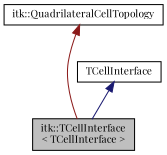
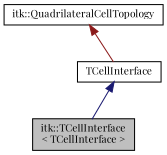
(68, 77) -> (104, 48)
